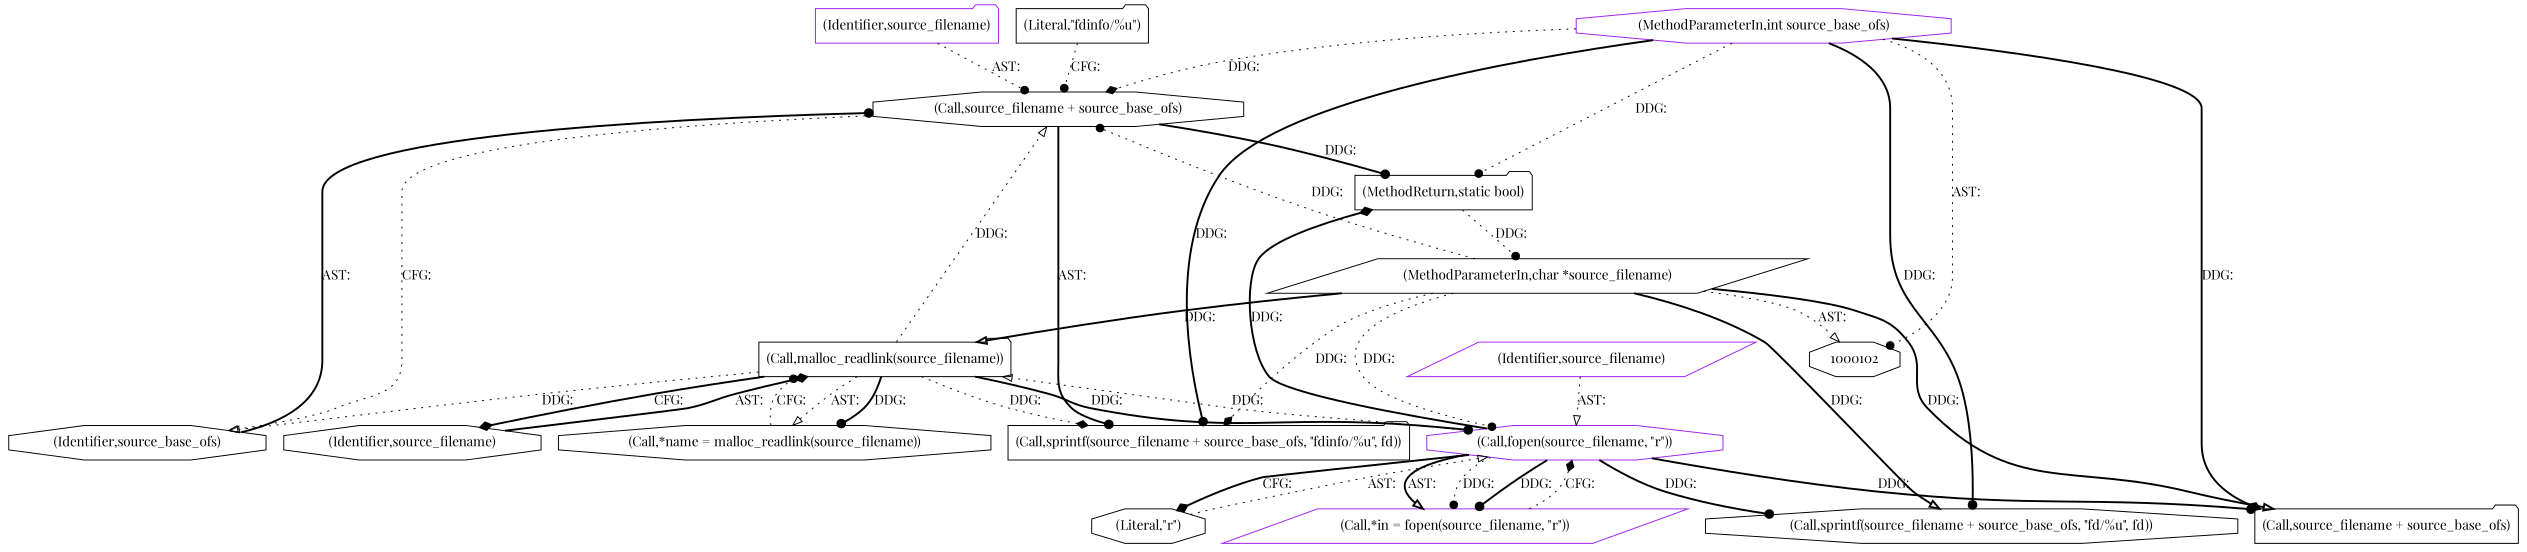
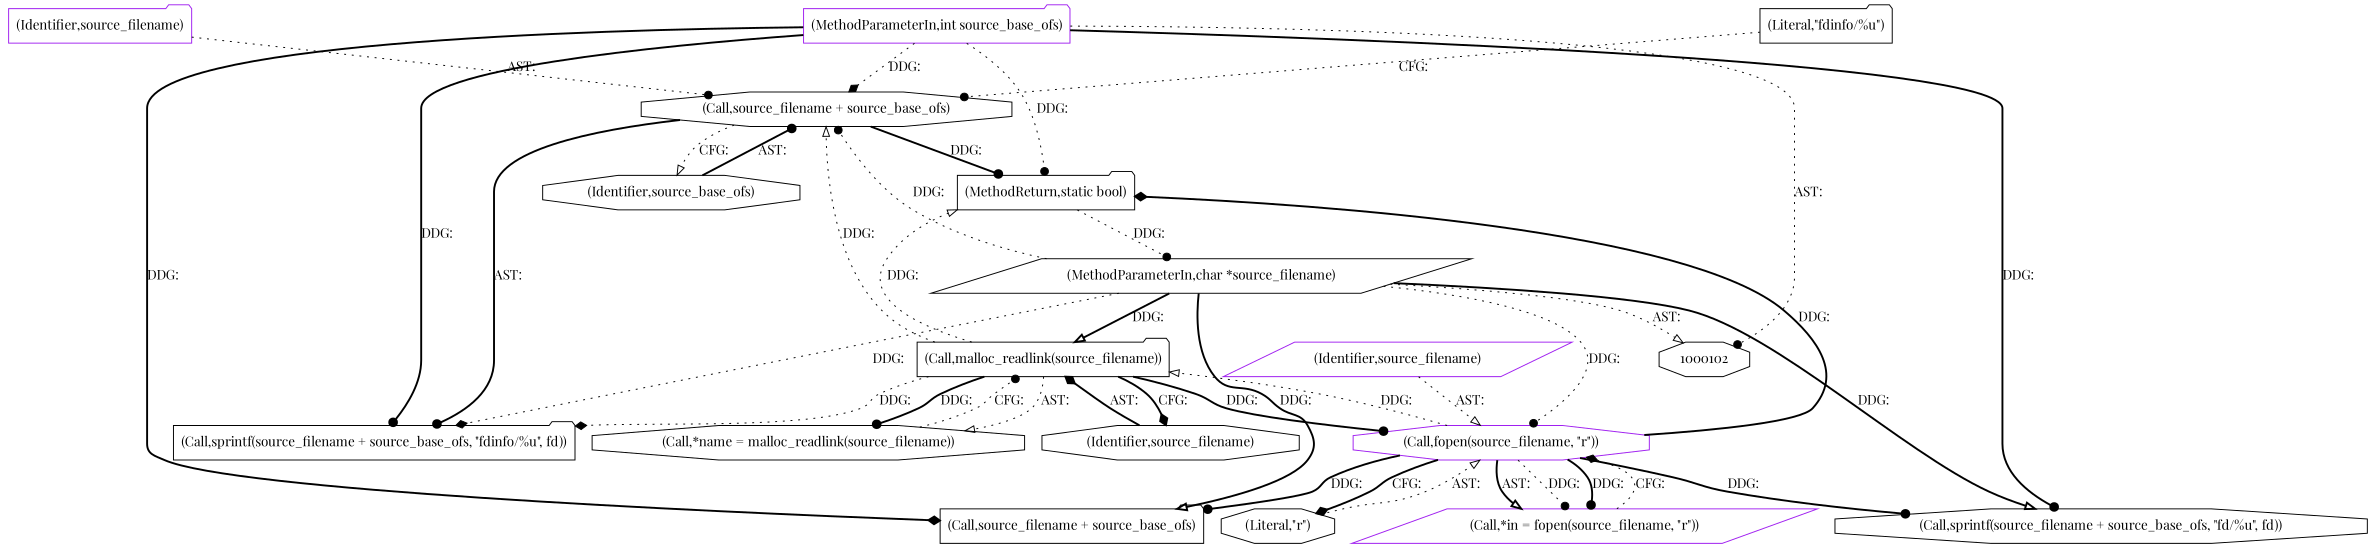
(1764, 26) -> (937, 26)
(499, 399) -> (882, 288)
